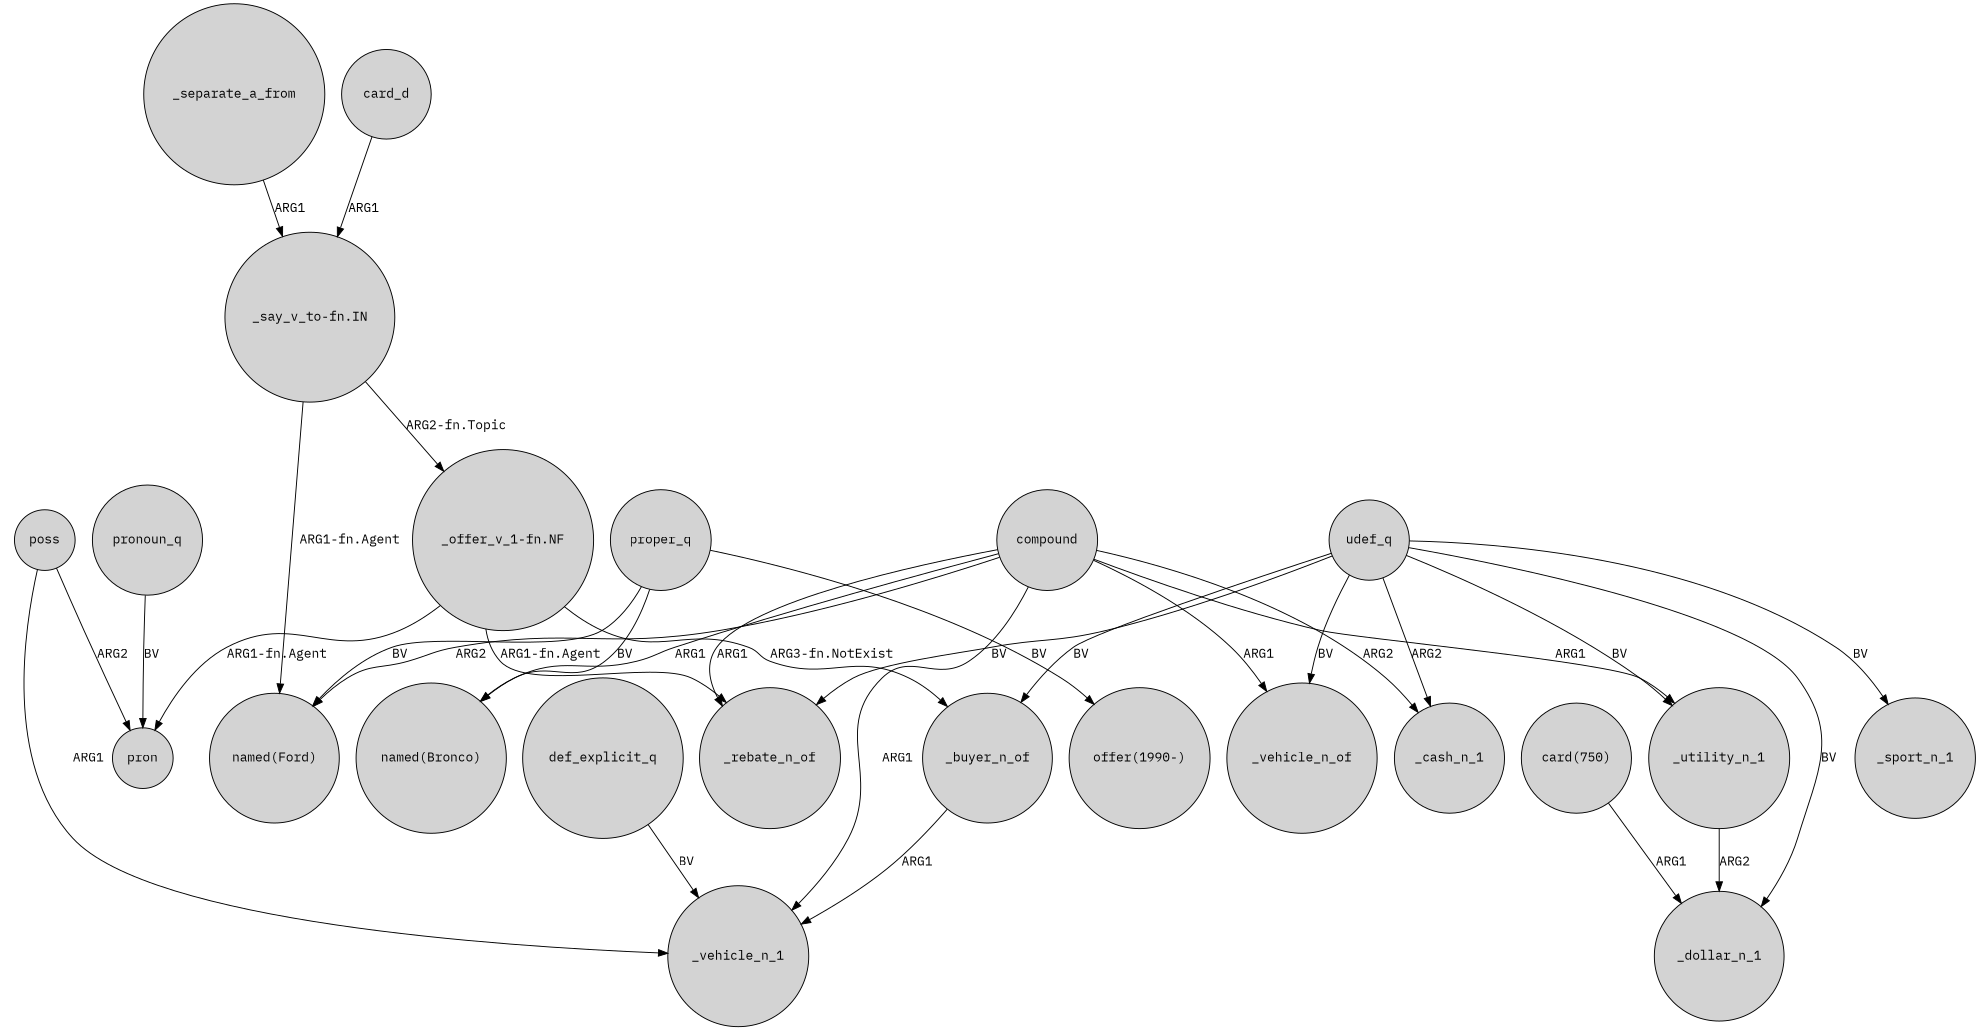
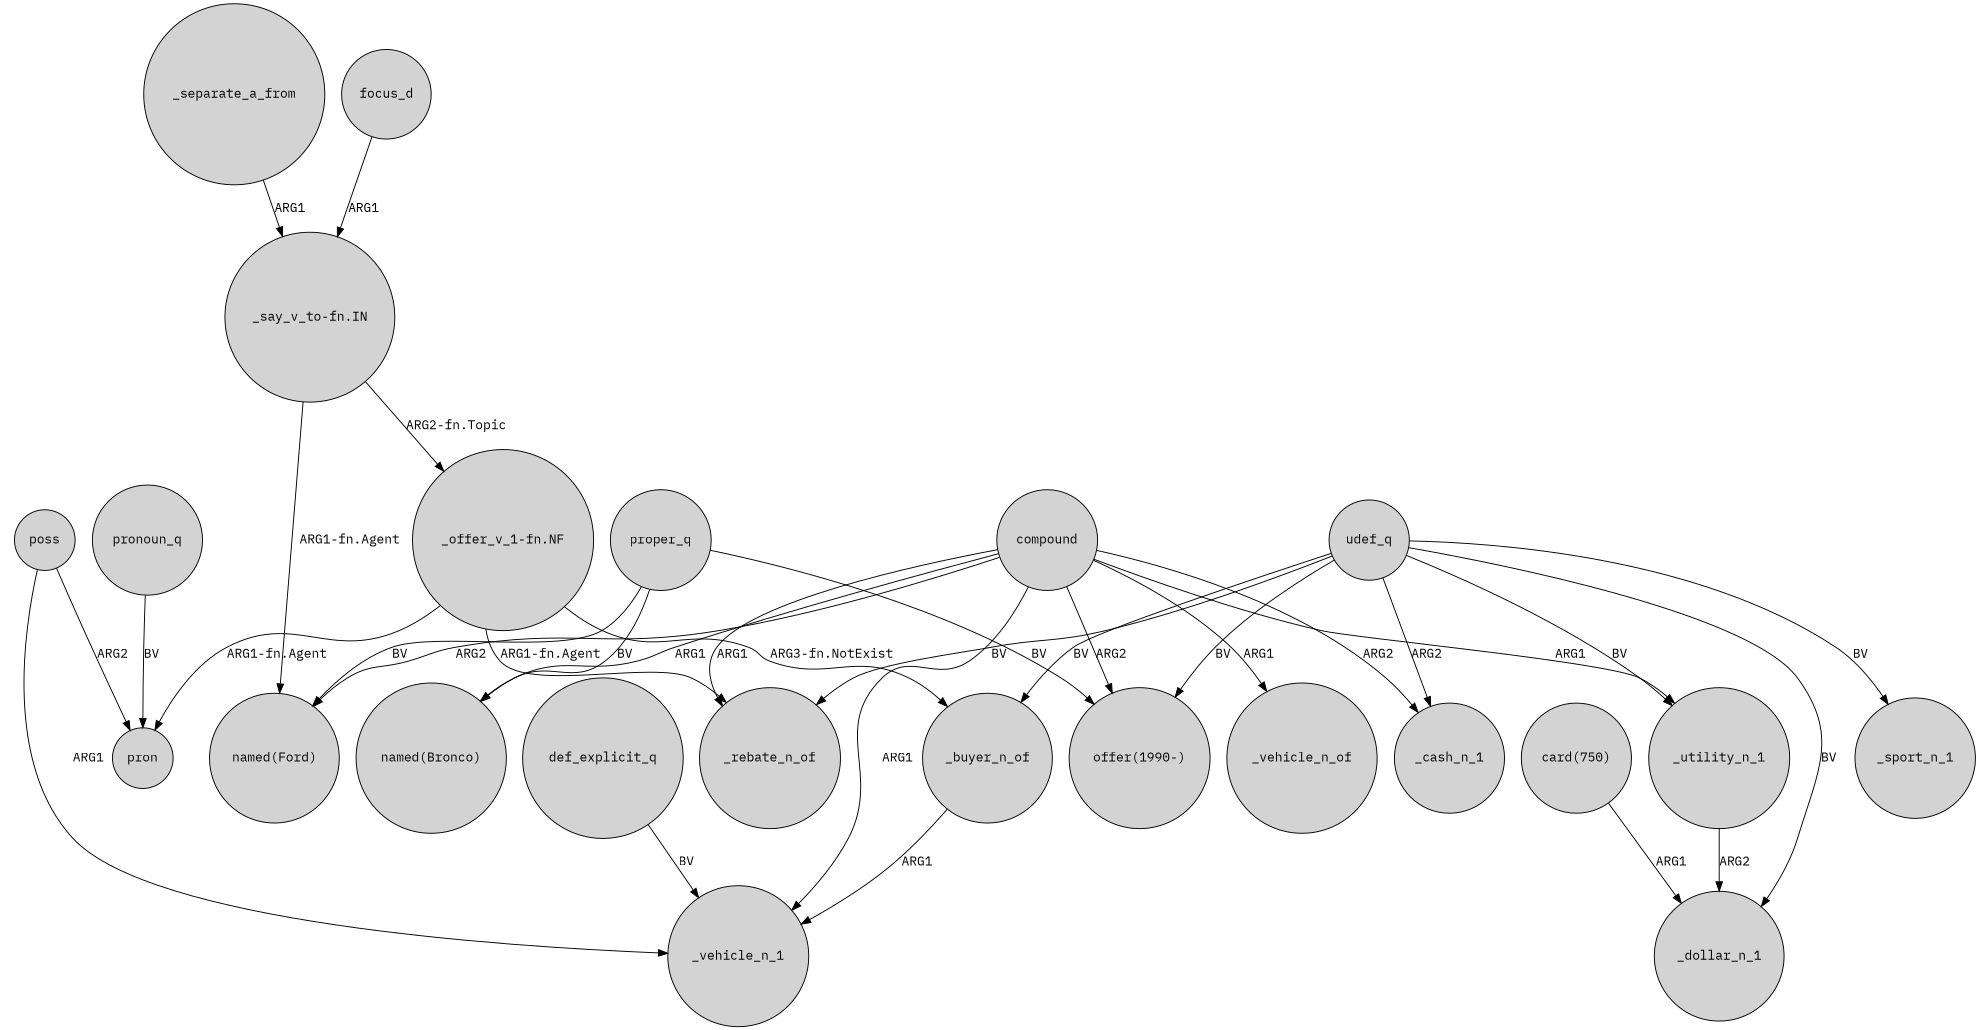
(386, 94) -> (386, 94)
(1327, 623) -> (1246, 619)
none -> (1084, 628)
